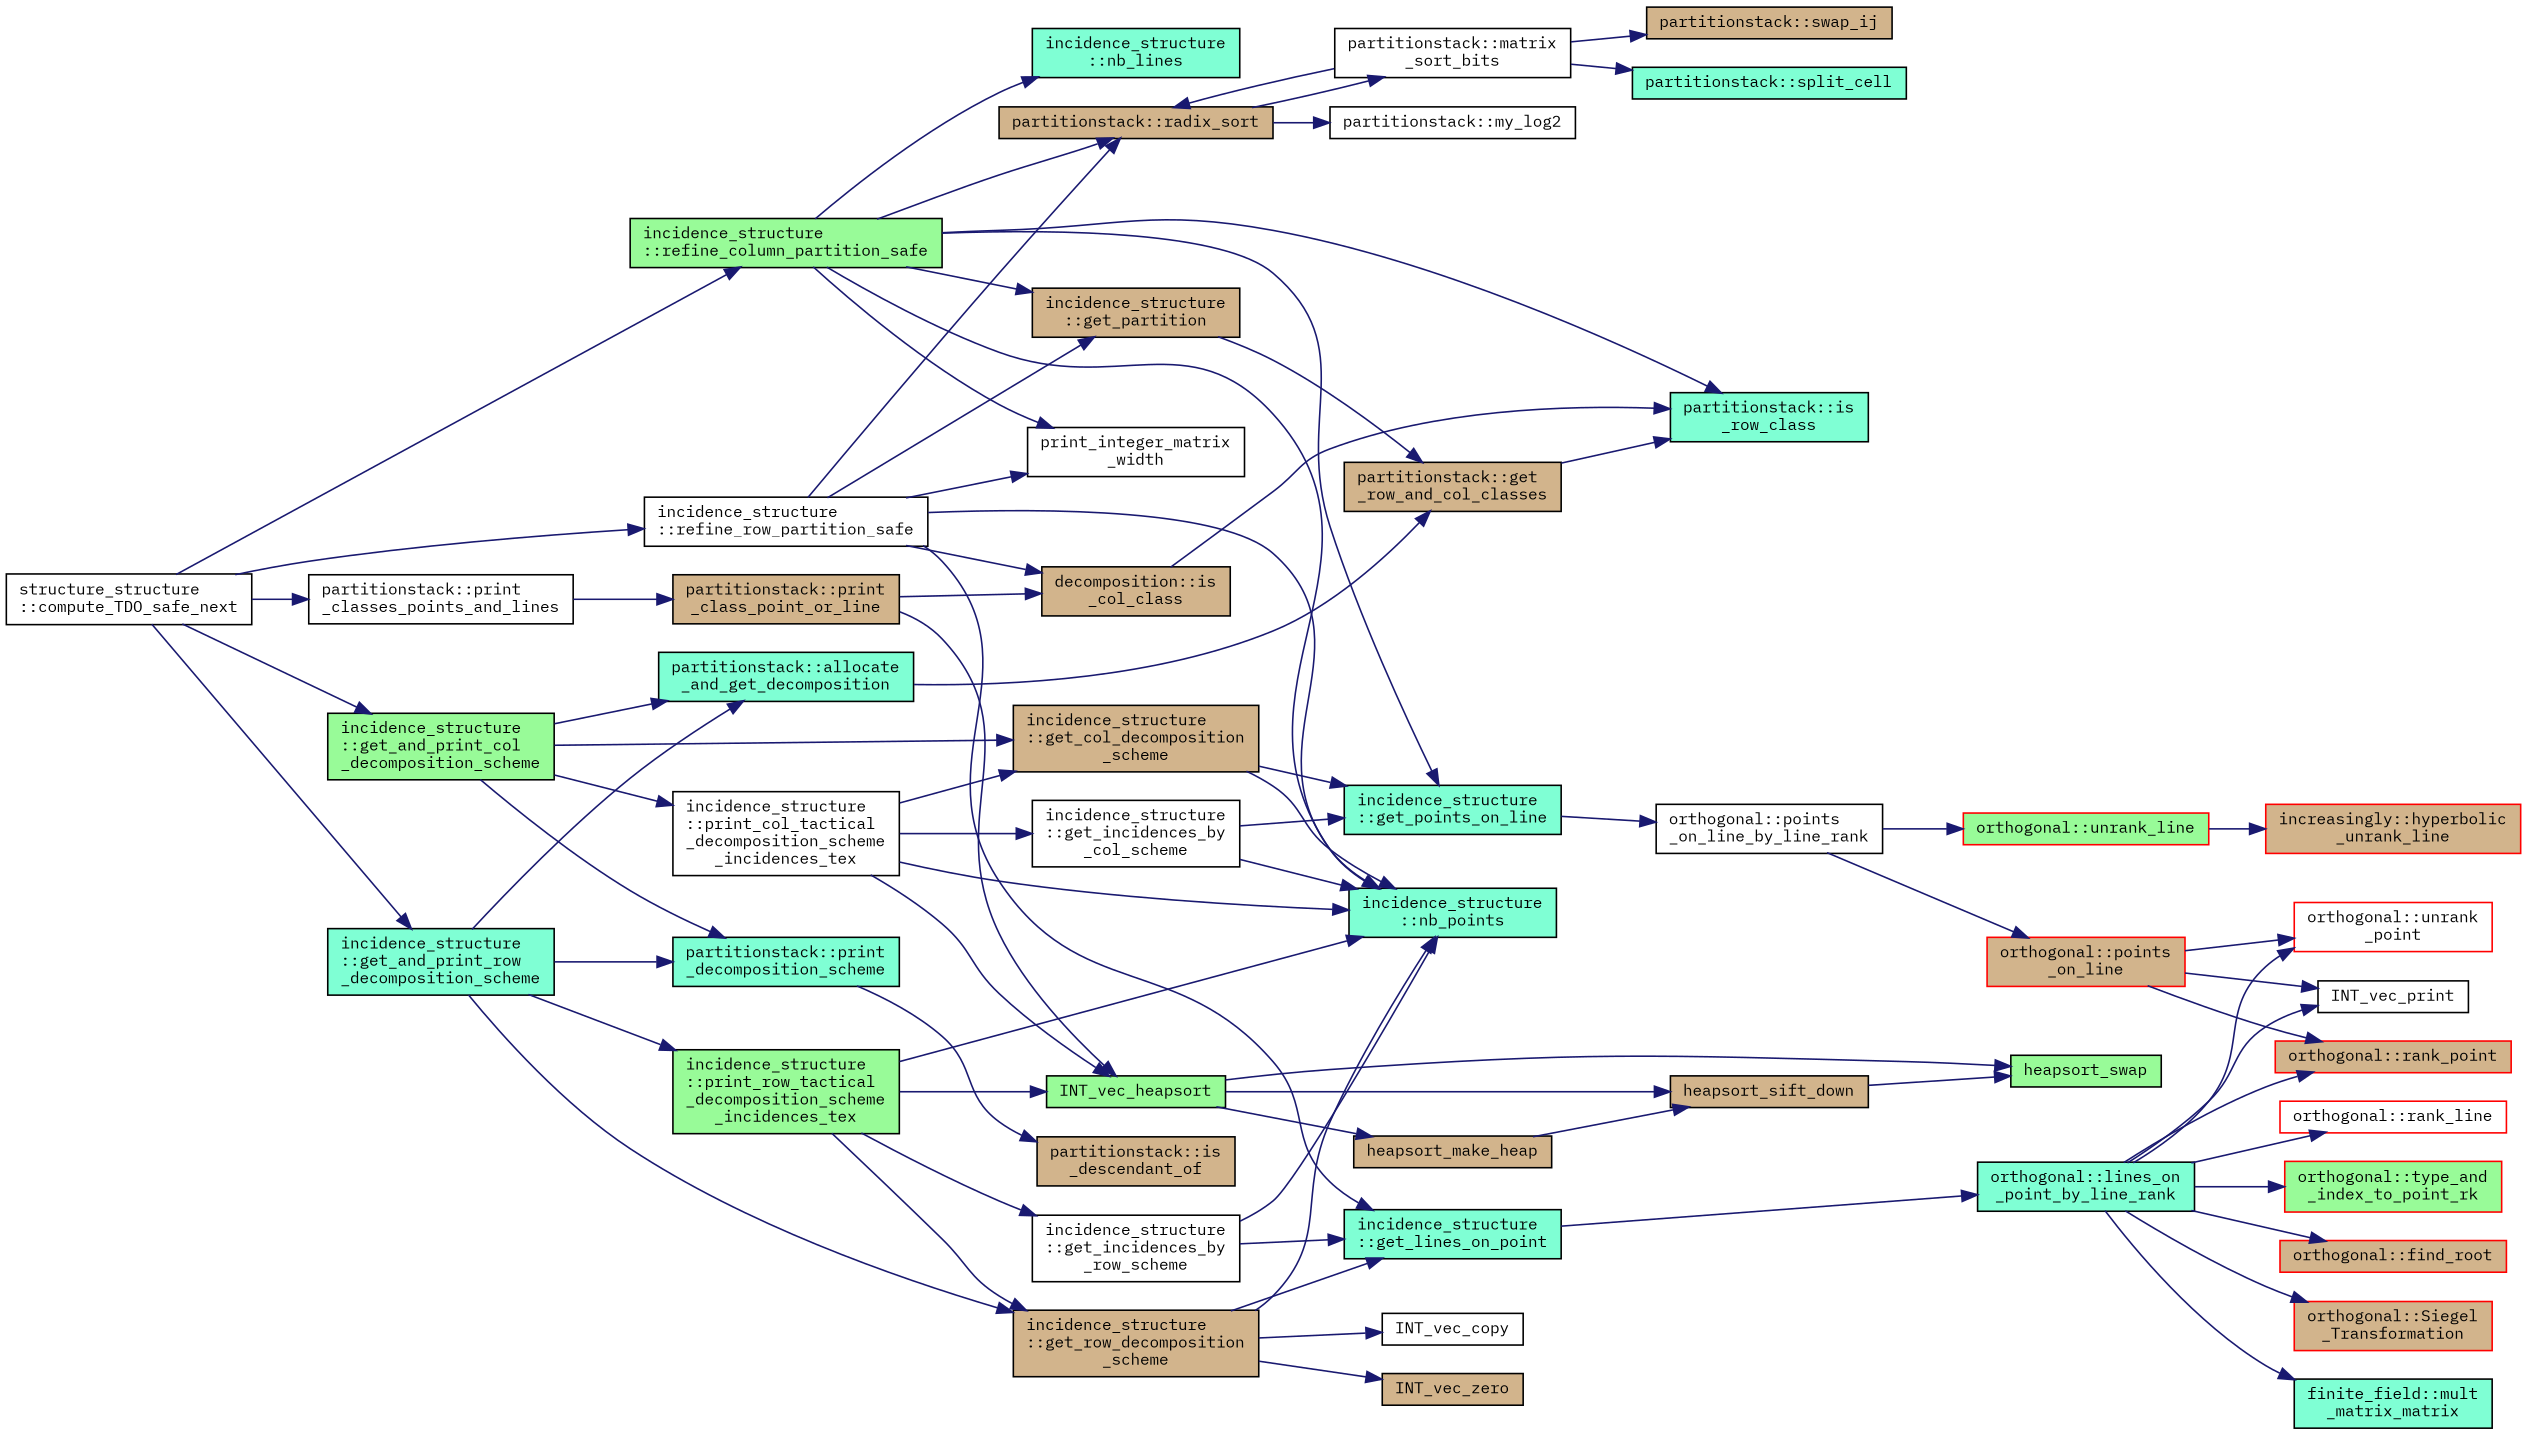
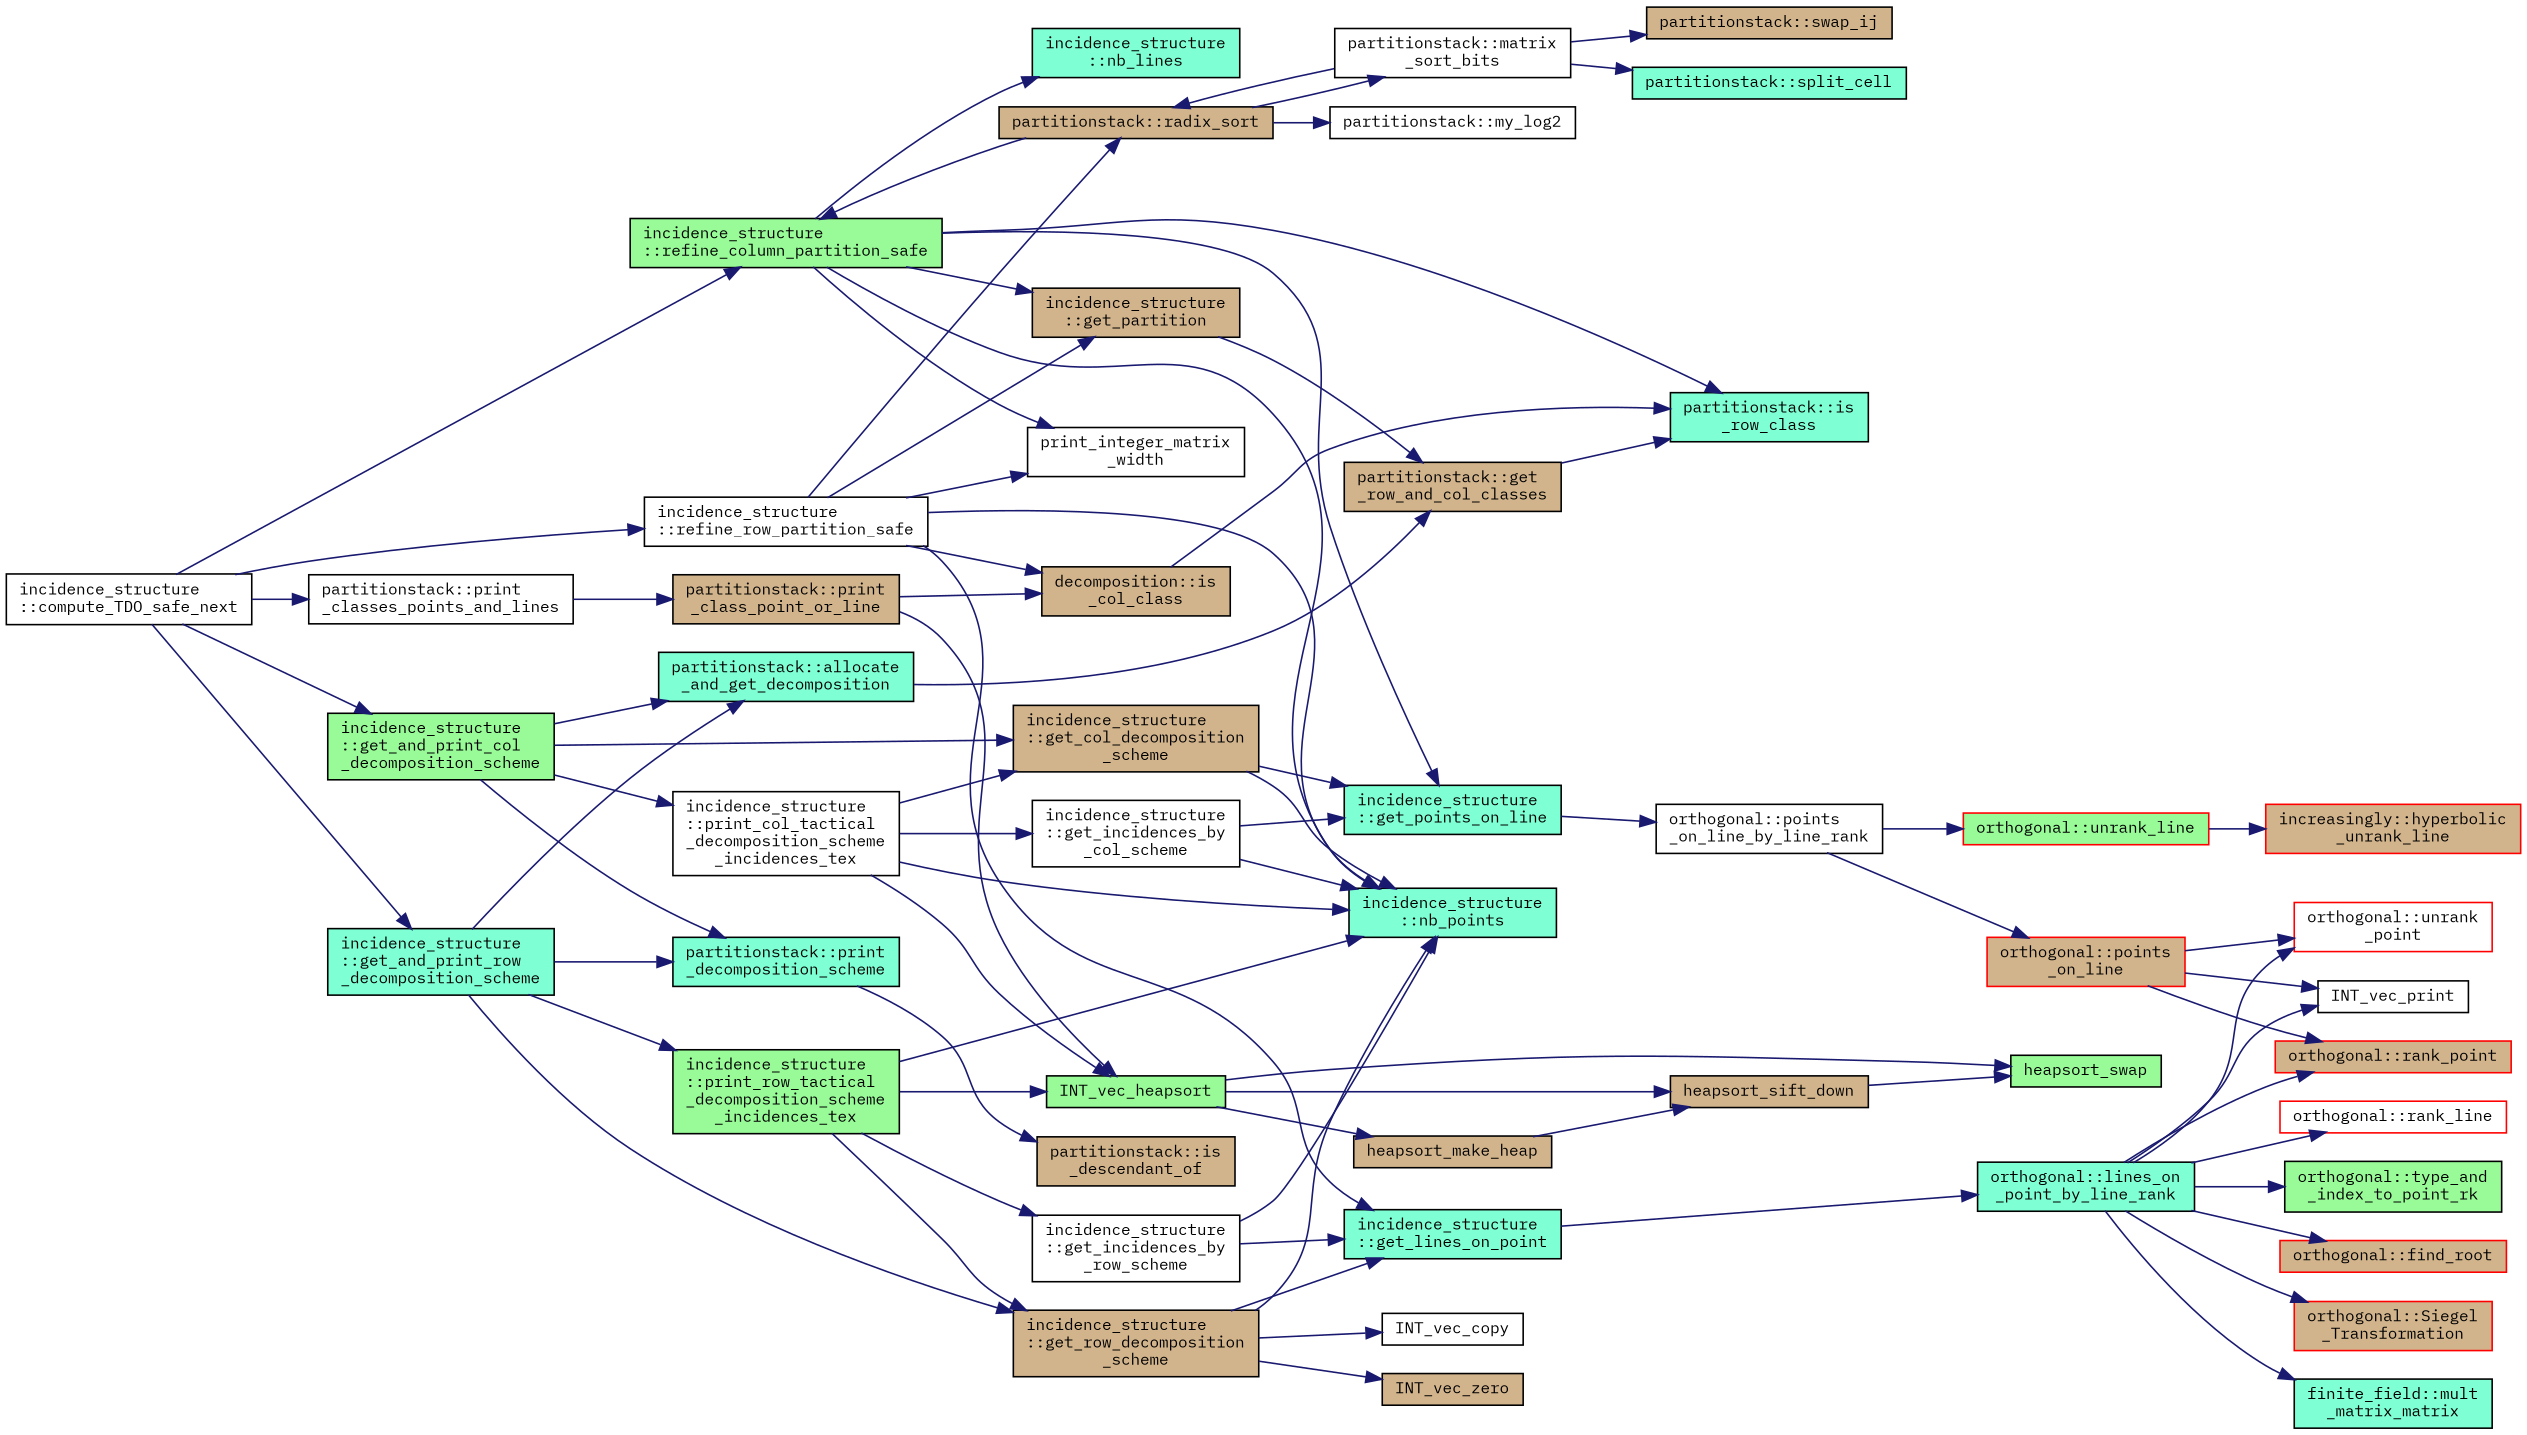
(987, 179) -> (929, 172)
(129, 599) -> (129, 599)
(2393, 1187) -> (2393, 1187)
